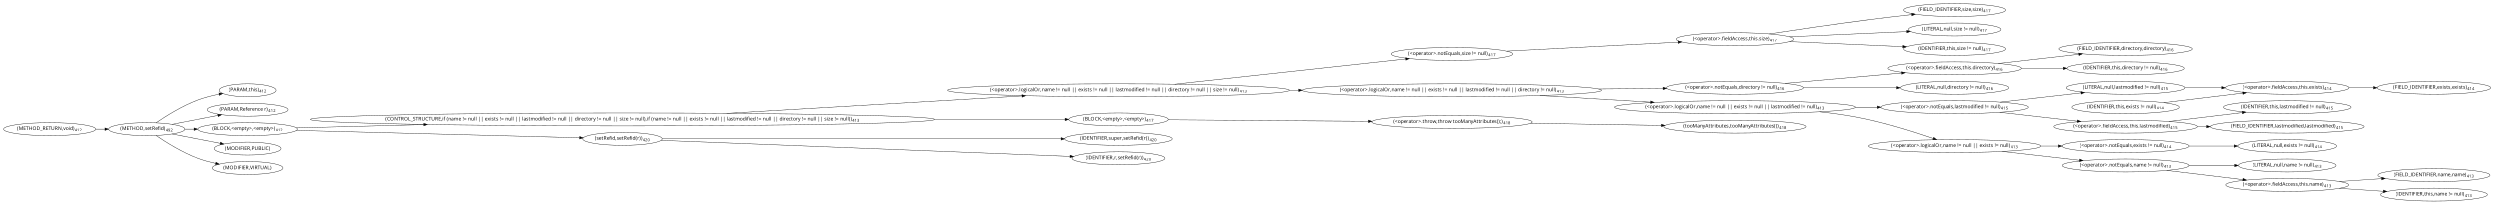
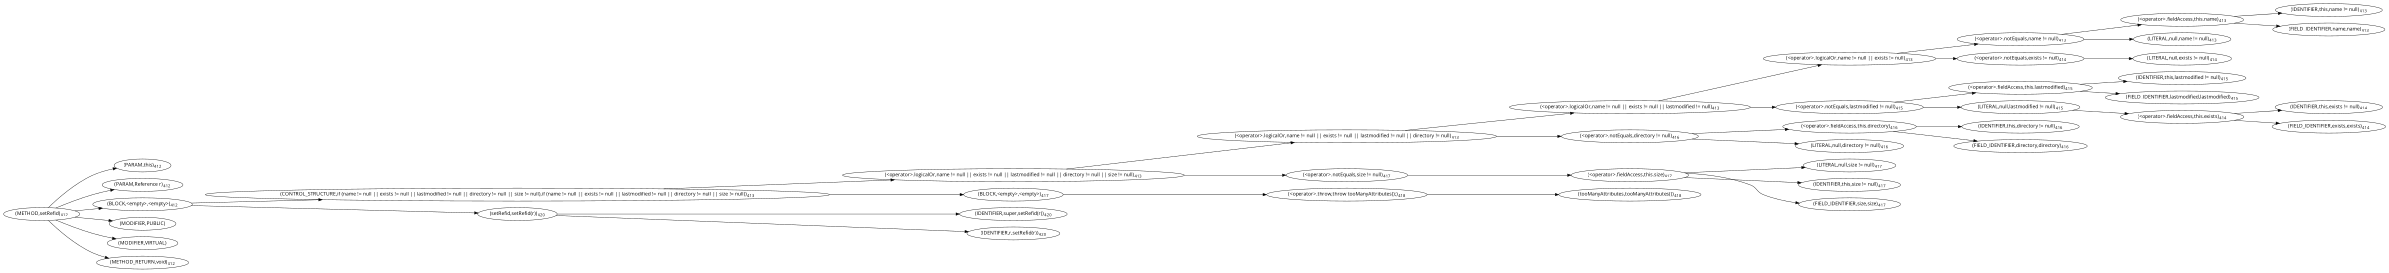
(2203, 98) -> (2256, 112)
(100, 129) -> (75, 242)
(169, 129) -> (64, 213)
